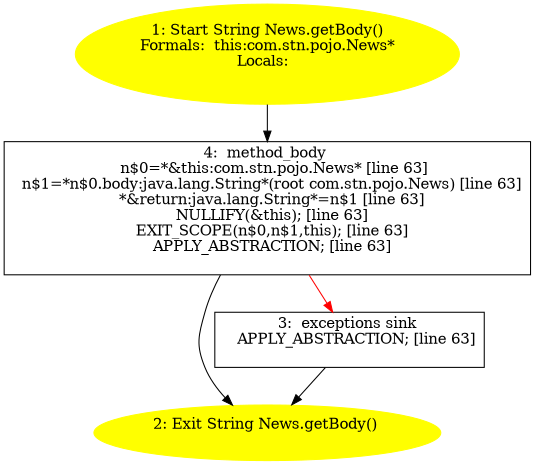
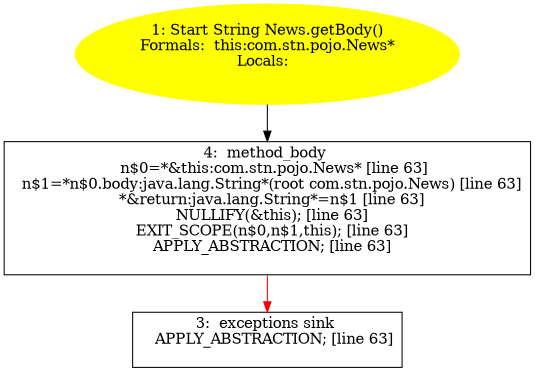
(267, 433) -> none
